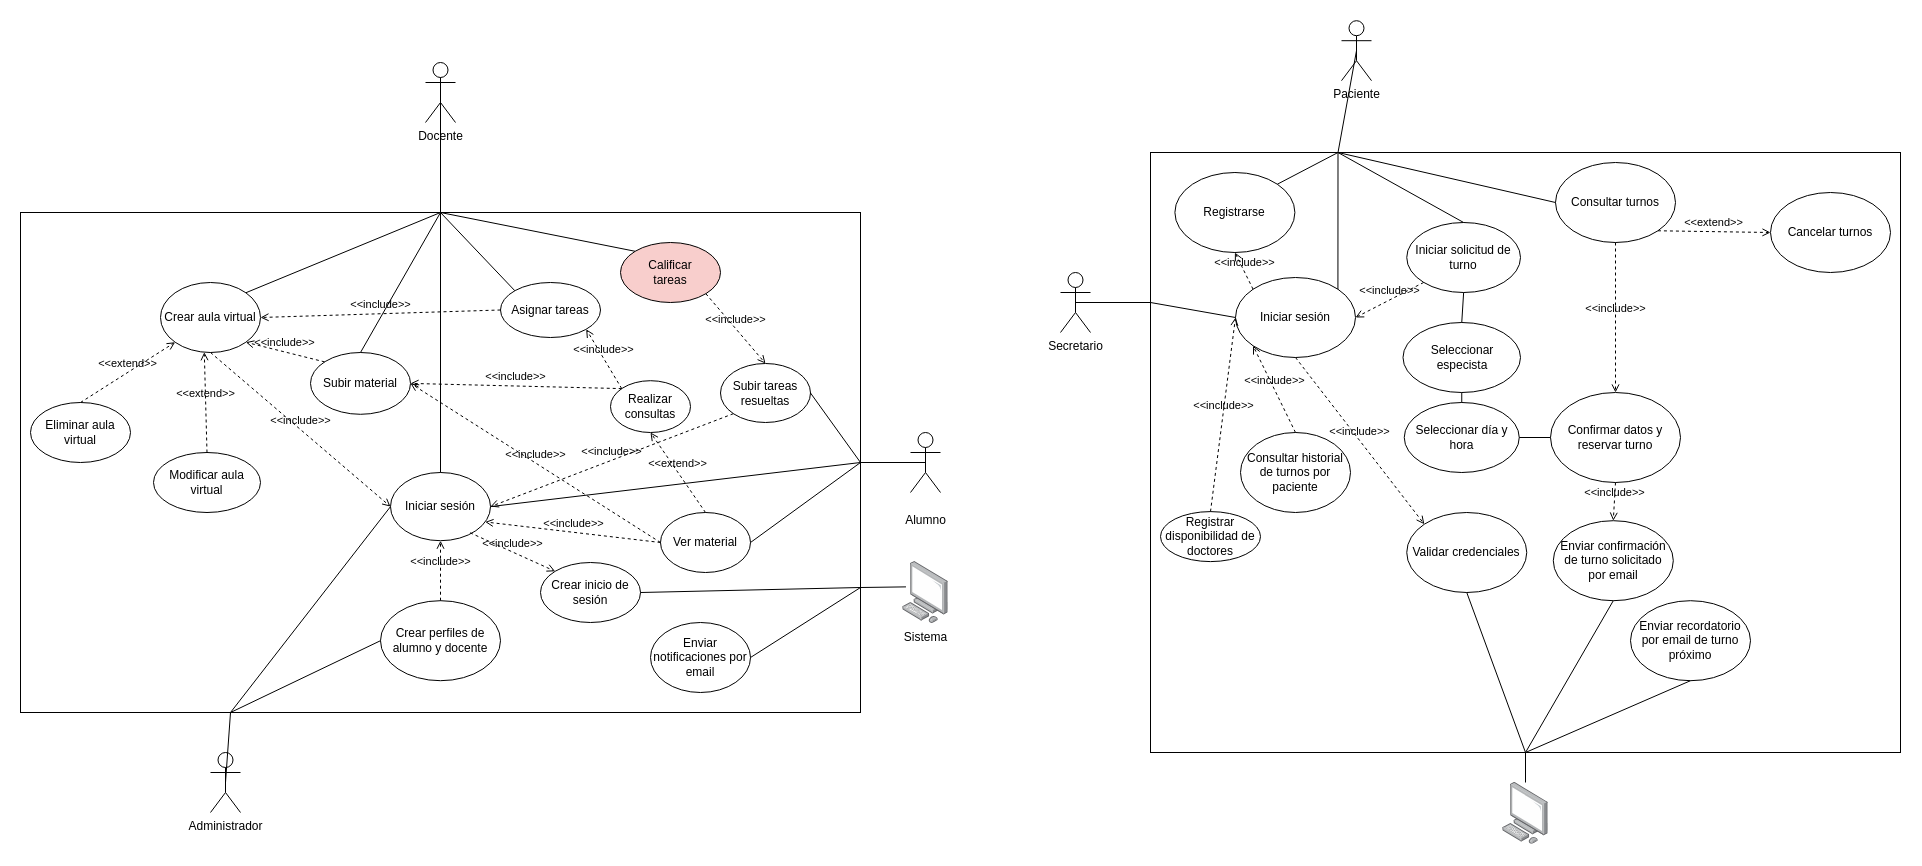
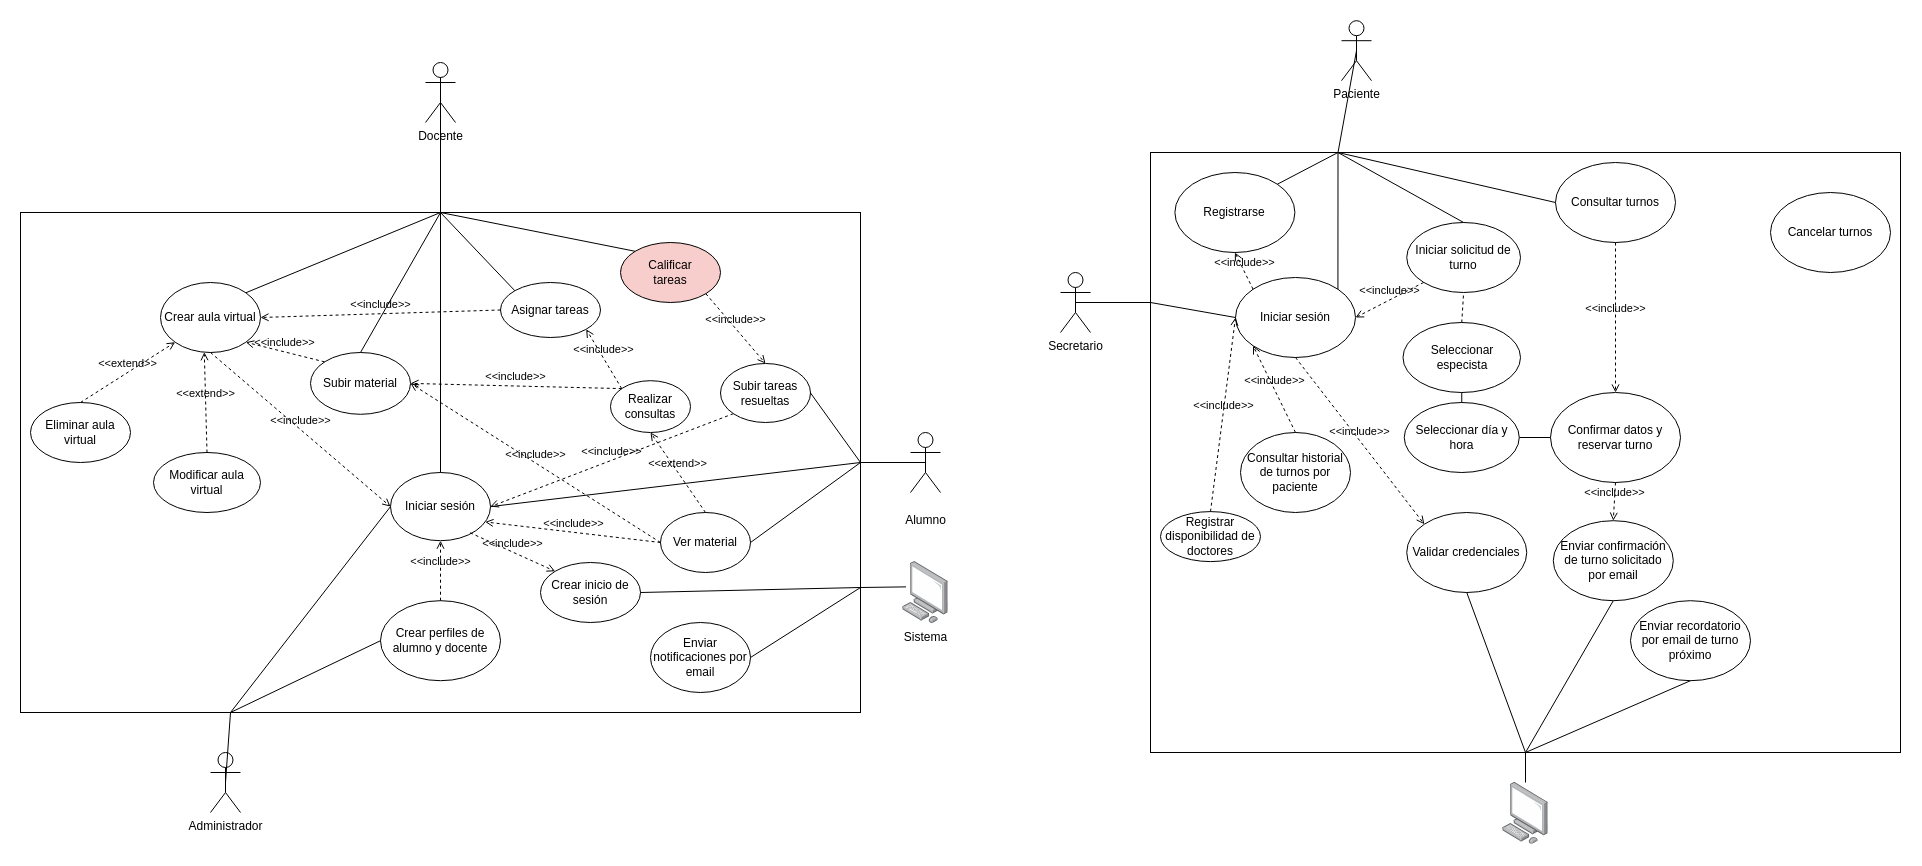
(1713, 232) -> none
(1463, 307) -> (1463, 307)
